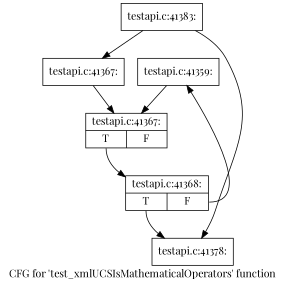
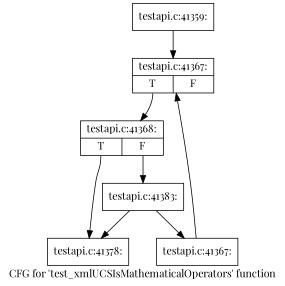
(221, 150) -> (143, 166)
